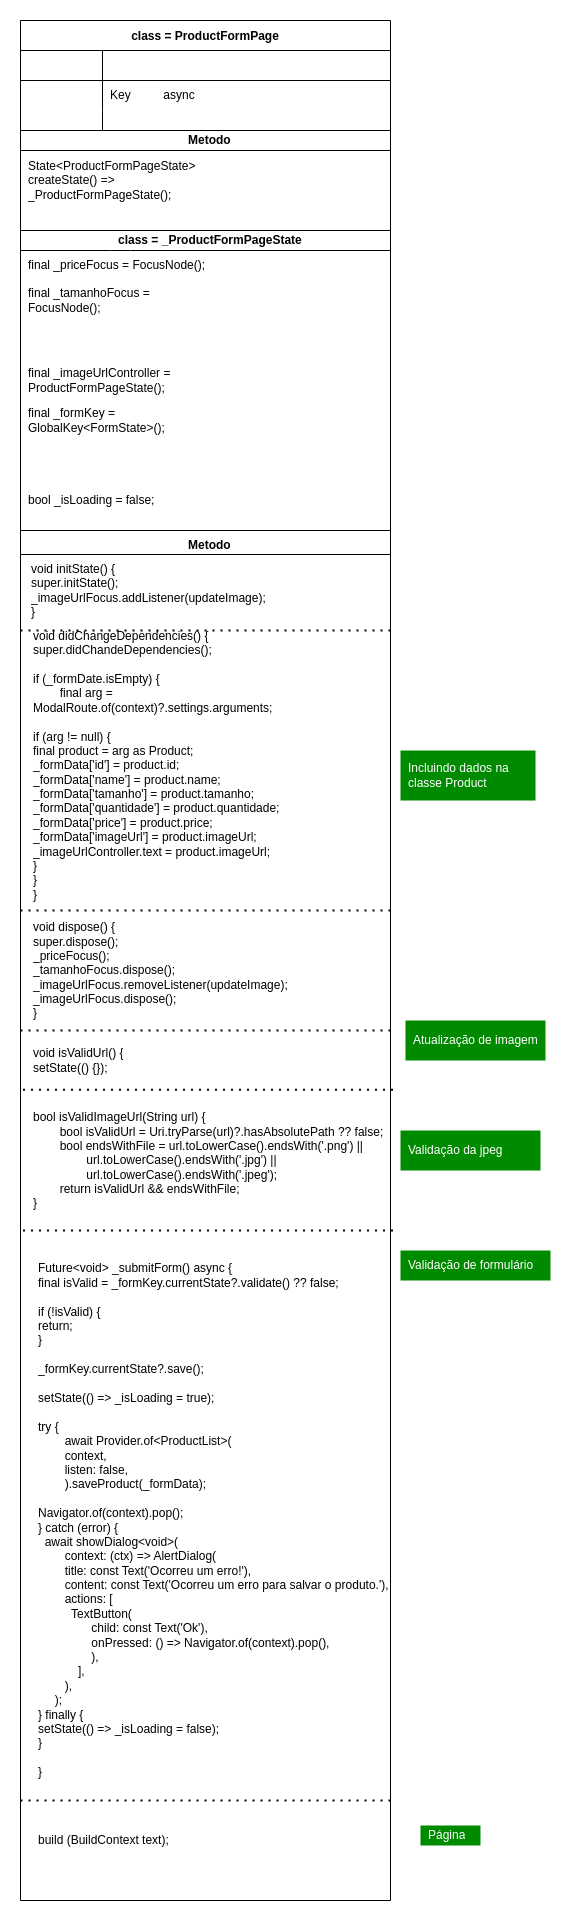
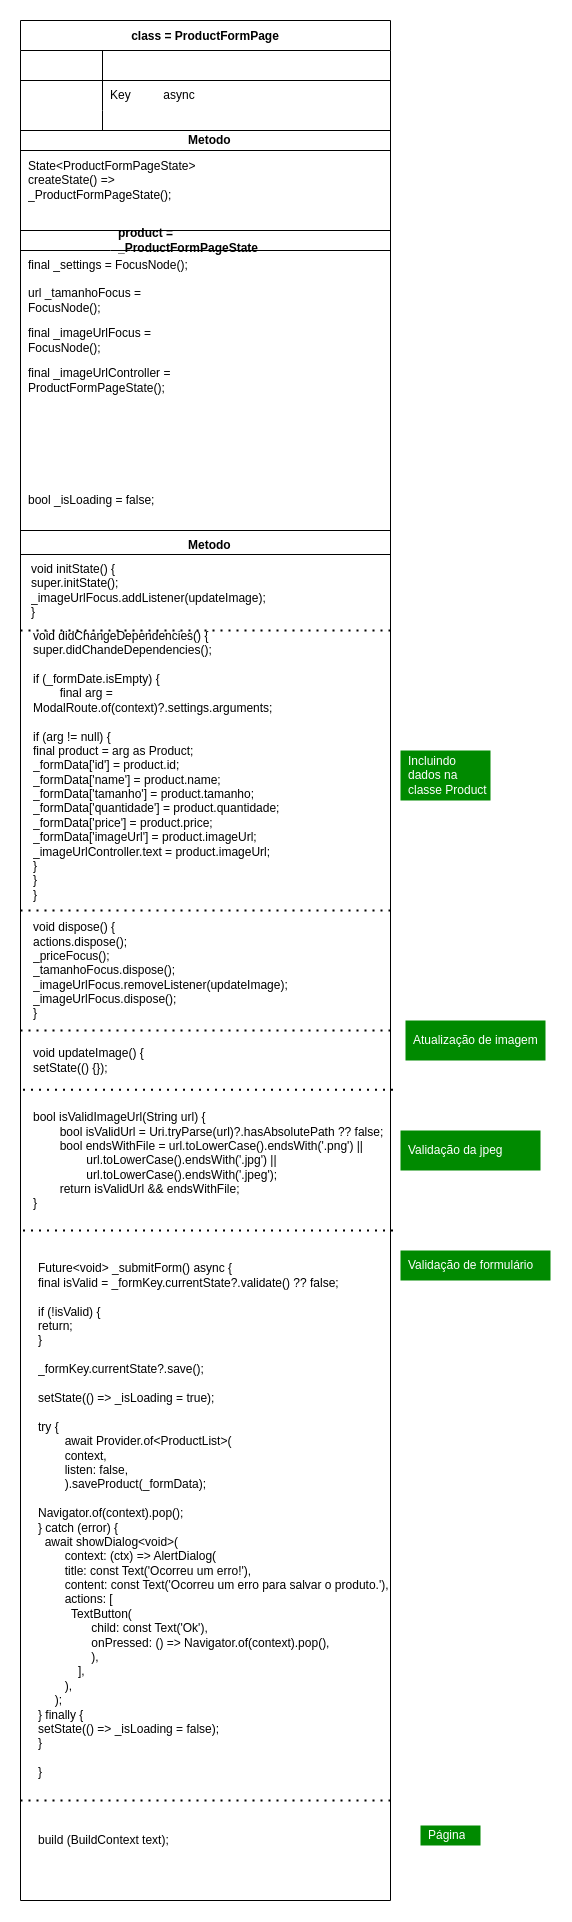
(211, 241) -> (215, 241)
(120, 266) -> (118, 266)
(120, 301) -> (120, 301)
none -> (116, 341)
(116, 421) -> none
(468, 776) -> (446, 776)
(167, 971) -> (167, 971)
(86, 1061) -> (96, 1061)
